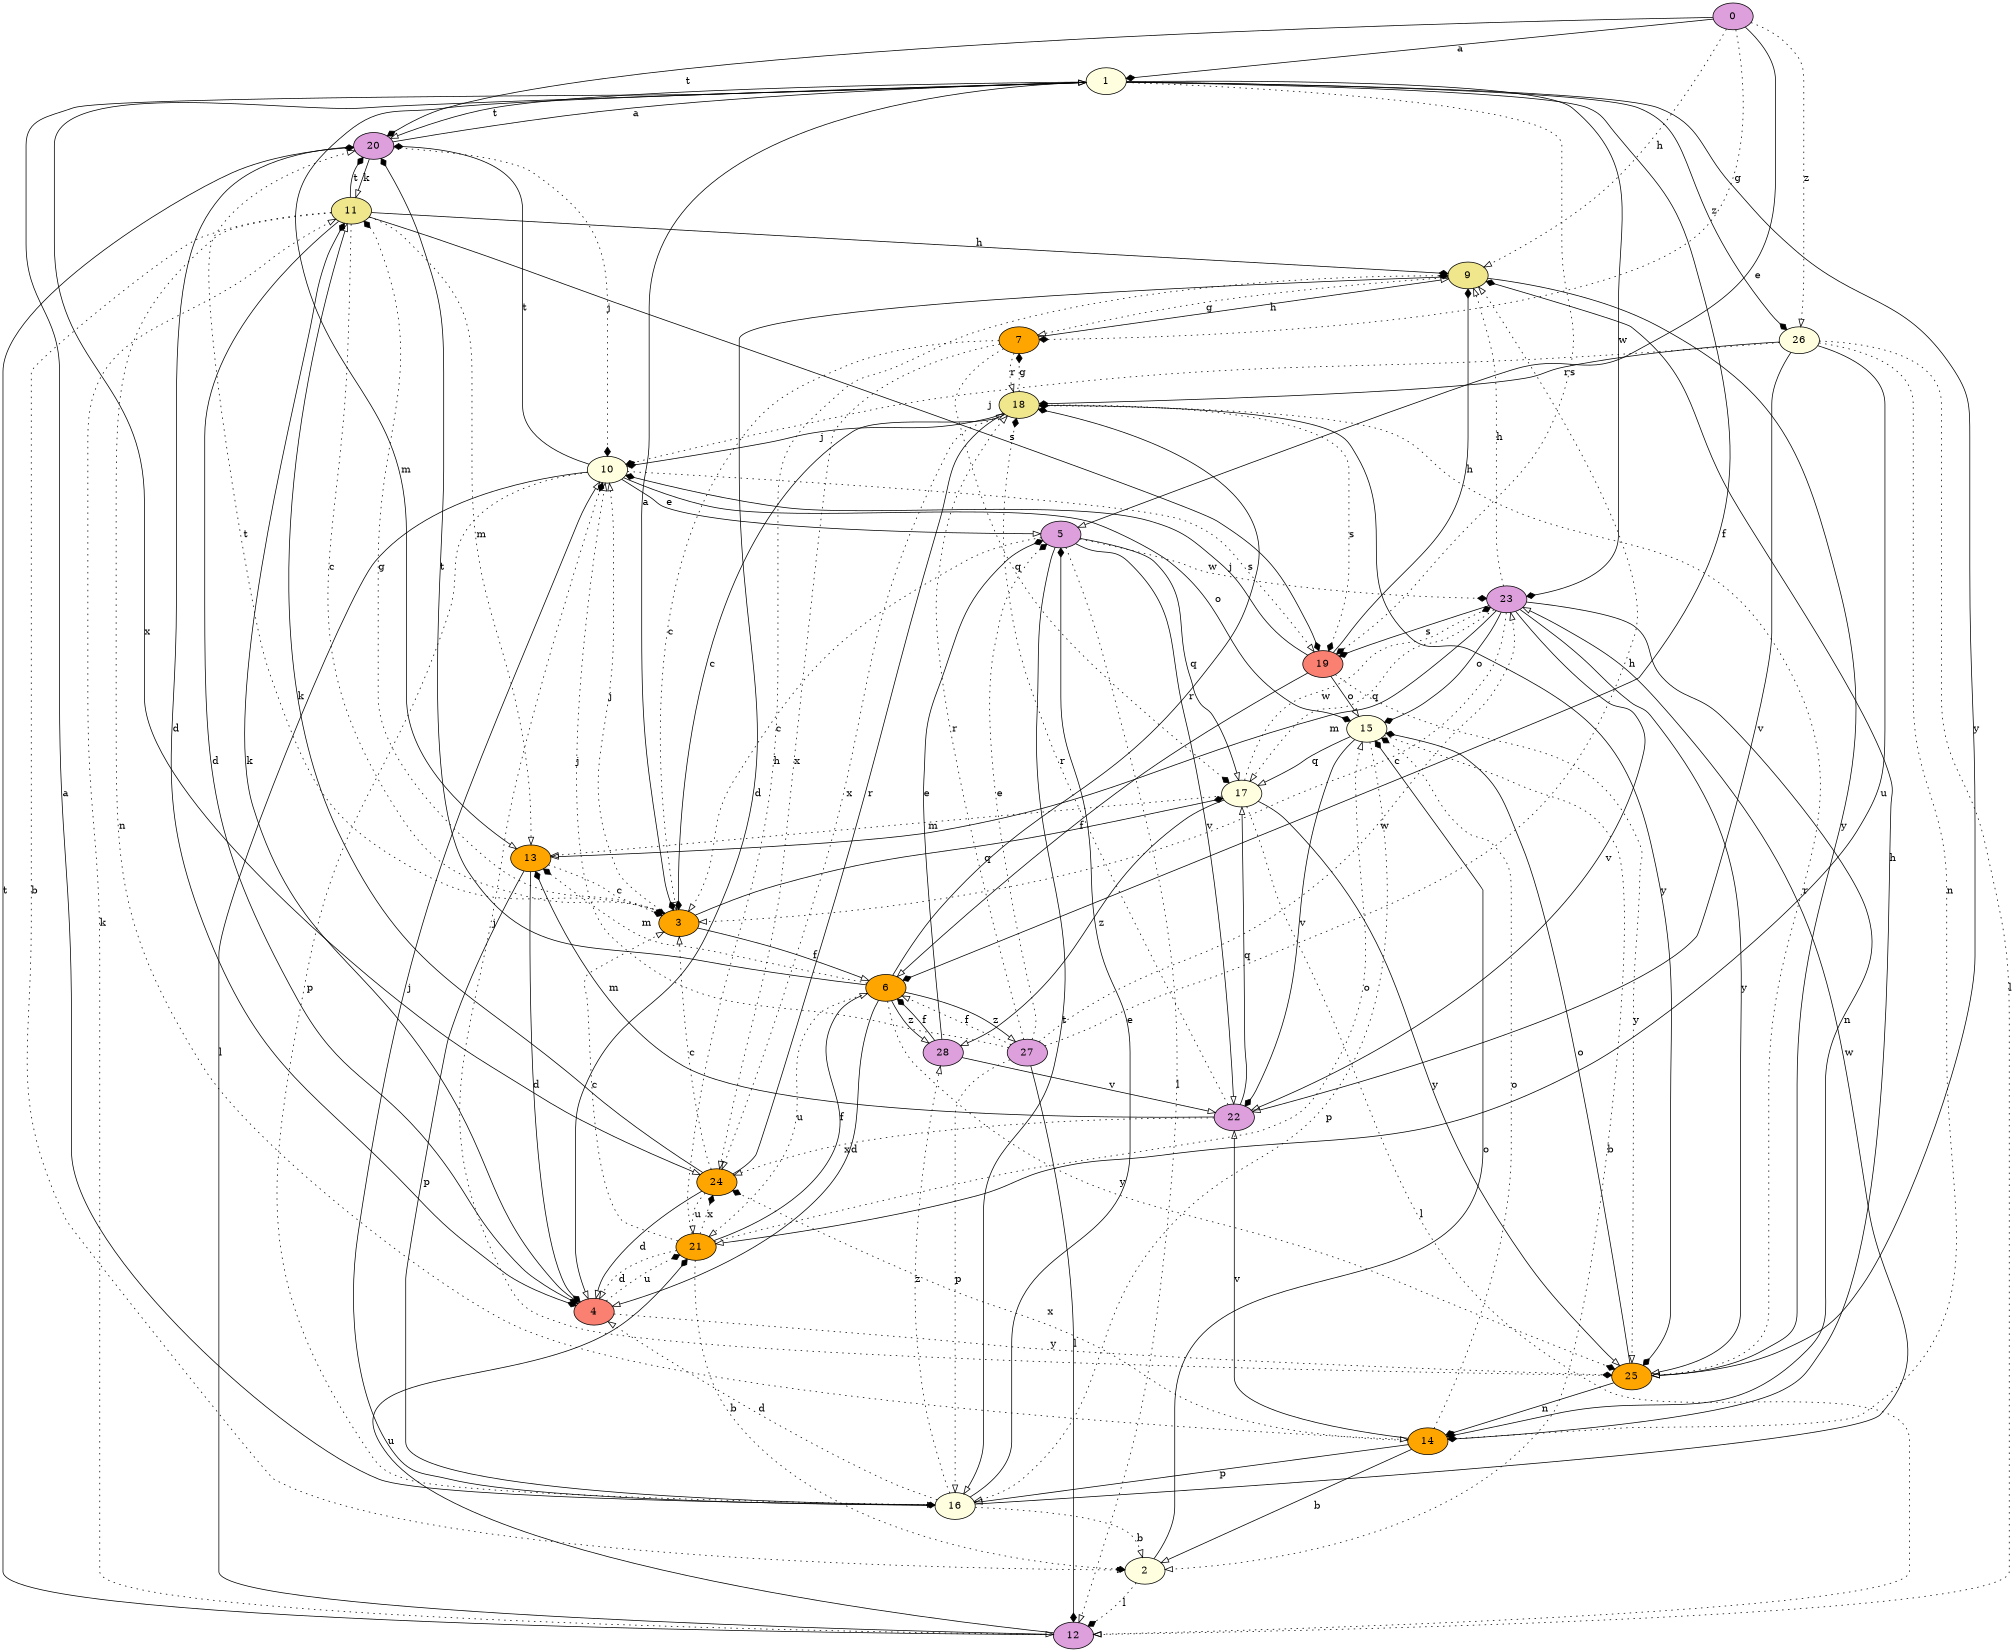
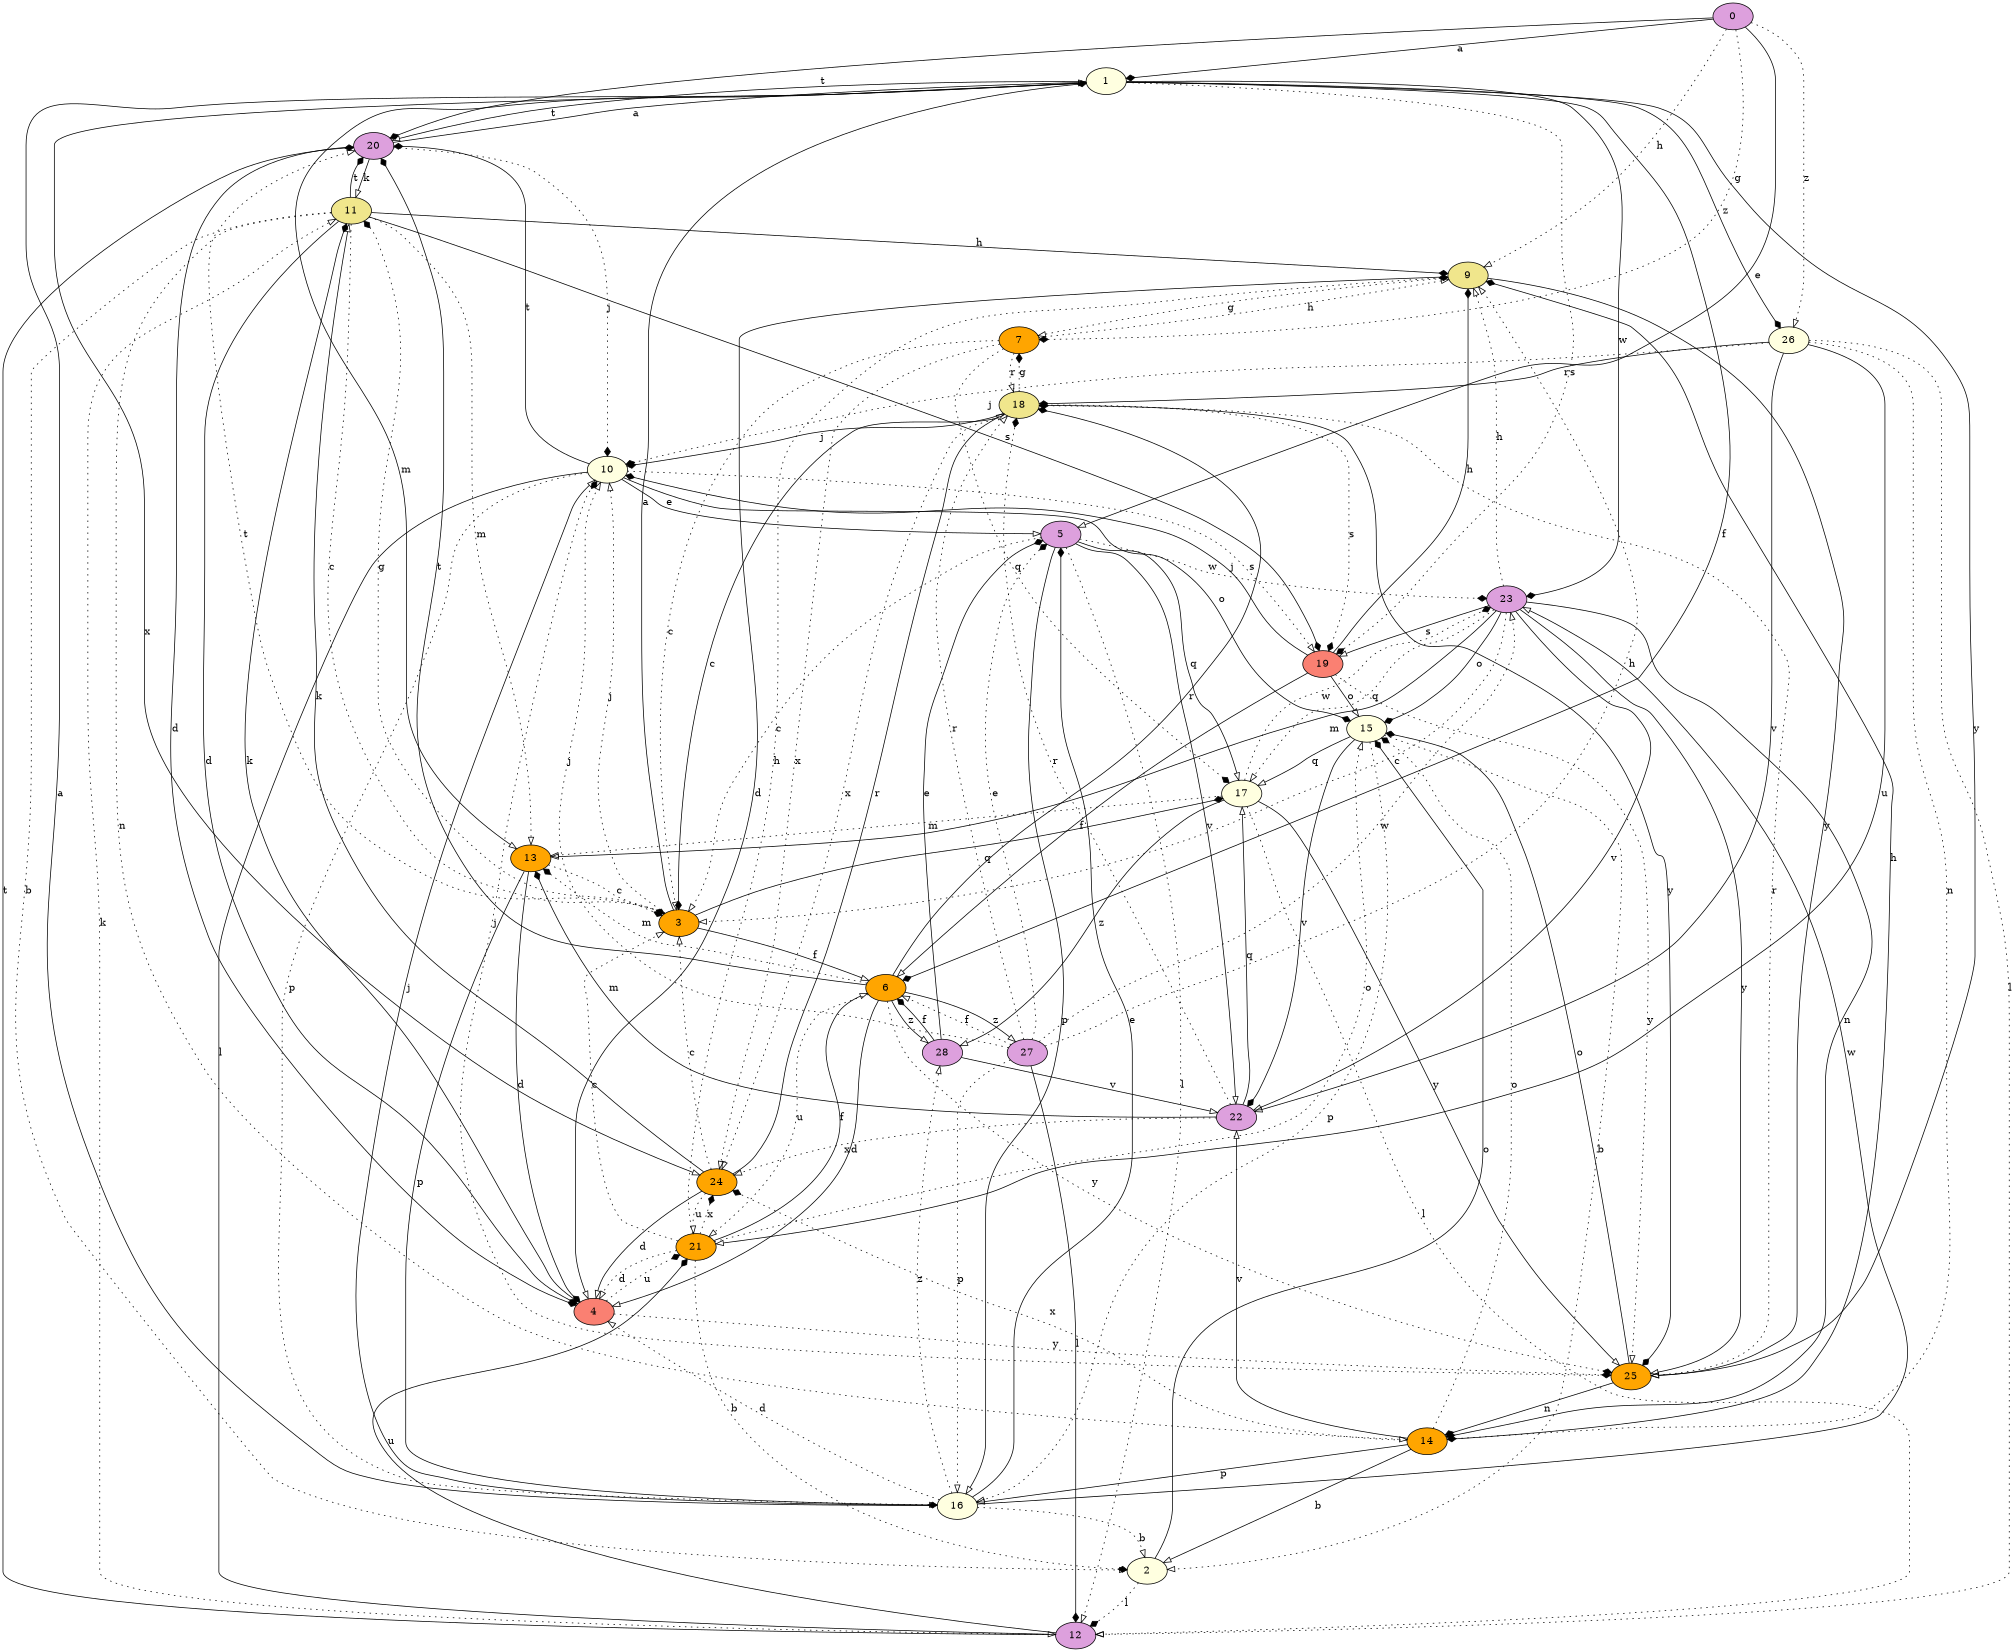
(1240, 308) -> (1241, 313)
(649, 338) -> (648, 356)
(1418, 629) -> (1417, 629)
(1065, 1020) -> (1065, 1020)
